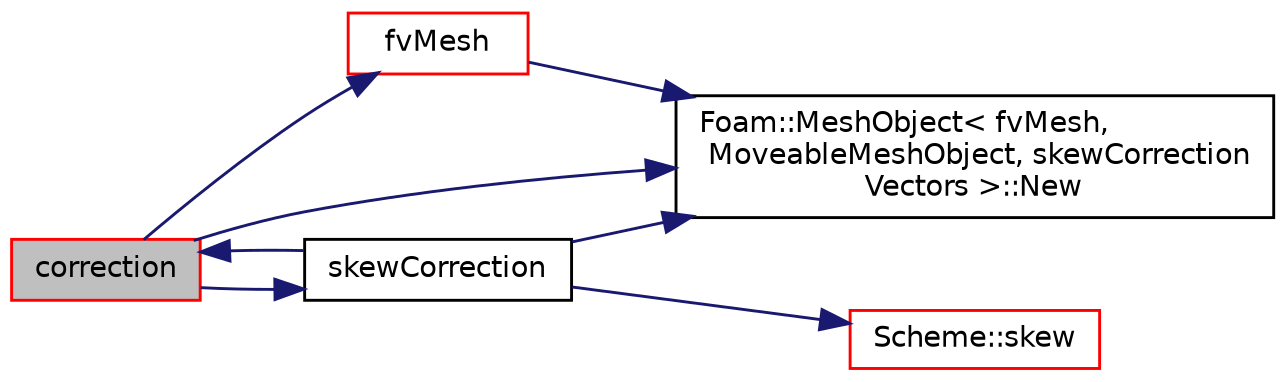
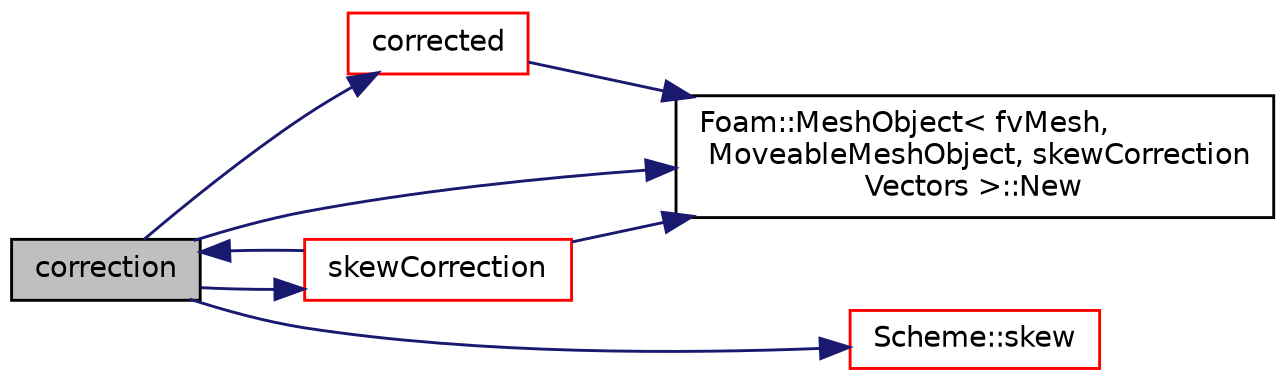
(438, 44) -> (438, 44)
(106, 270) -> (106, 270)
(438, 270) -> (438, 270)
(696, 303) -> (502, 347)
